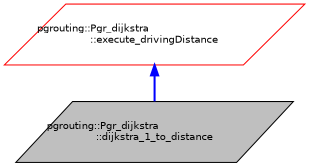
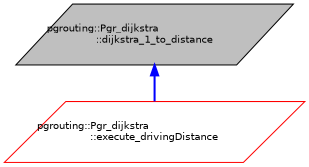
(155, 88) -> (155, 88)
